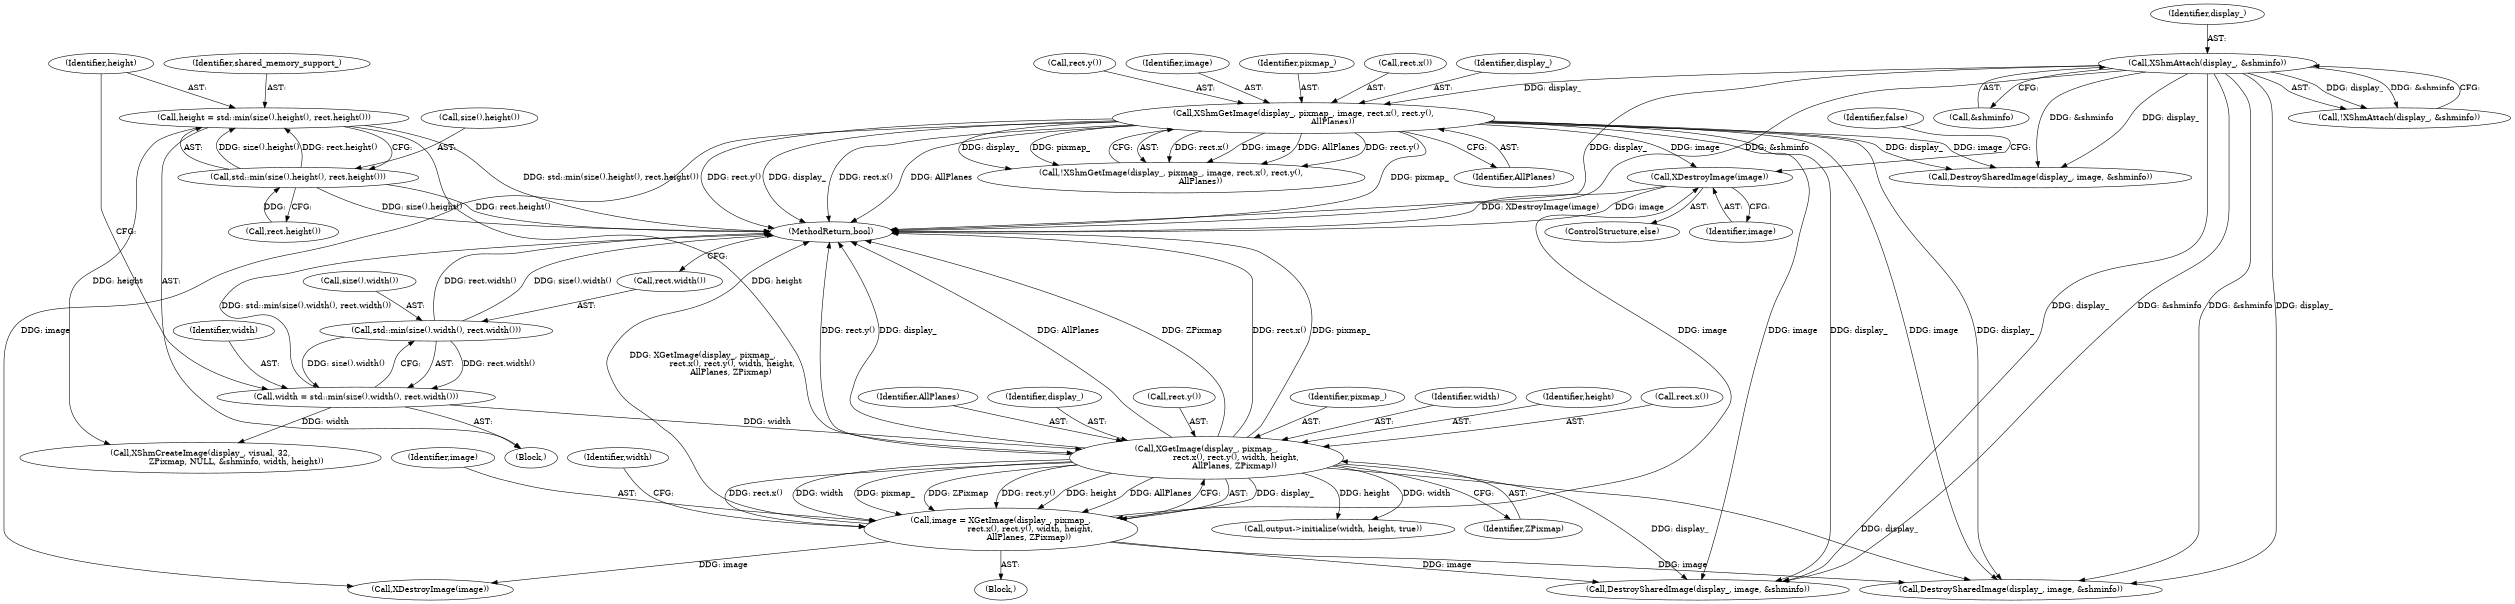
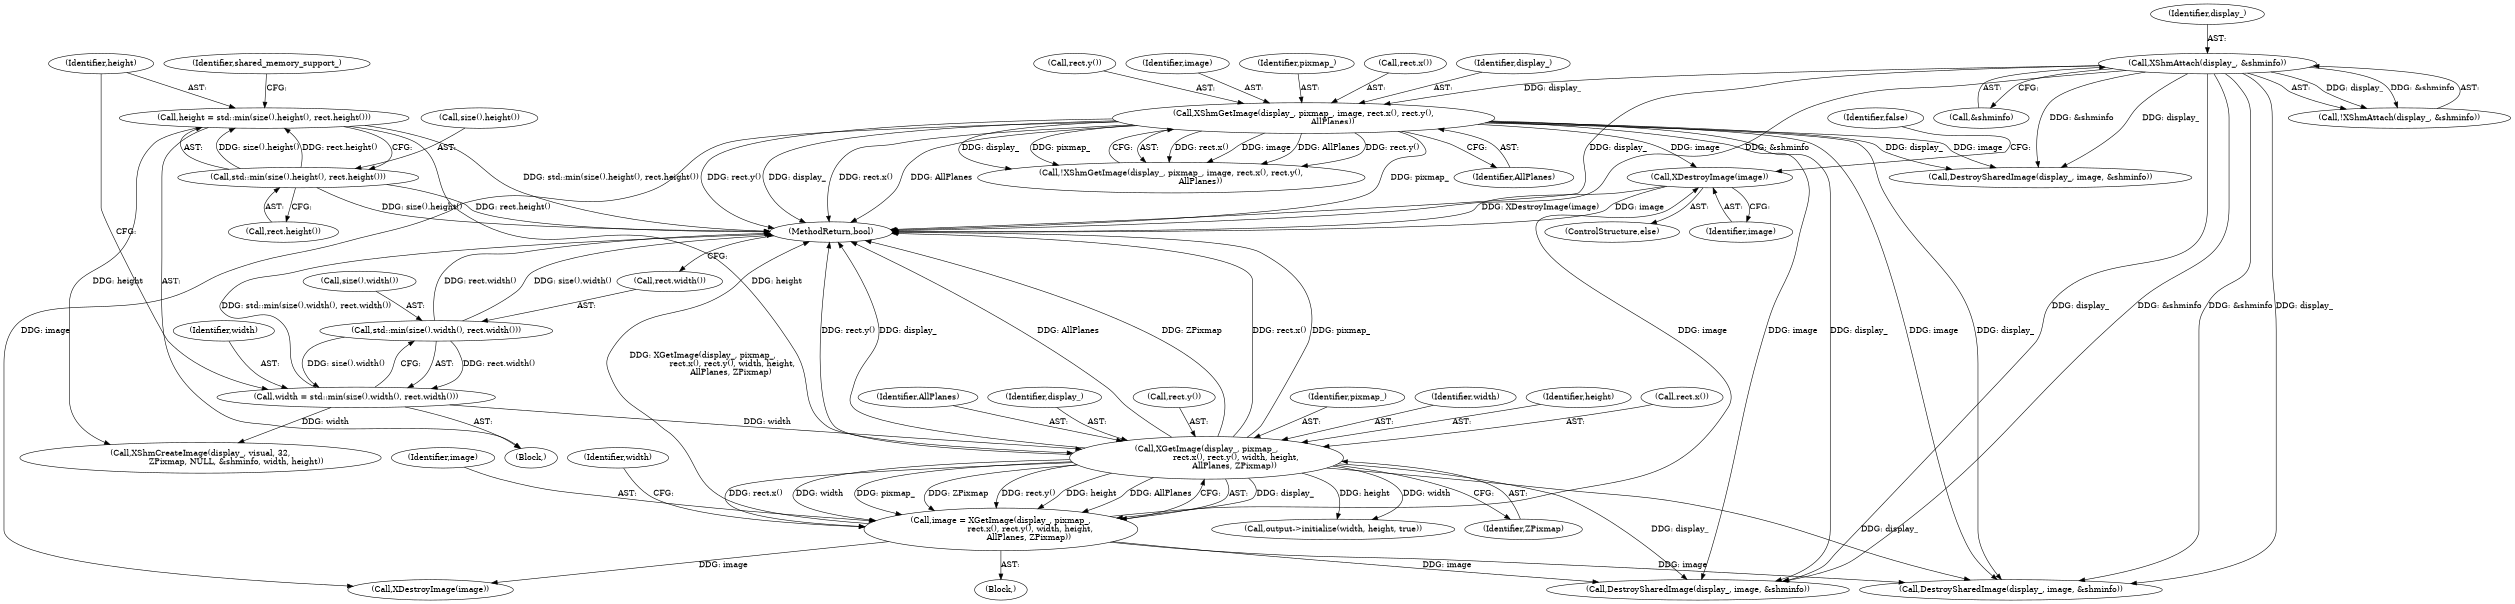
(278, 88) -> (278, 88)
(2471, 88) -> (2471, 88)
(276, 207) -> (276, 207)
